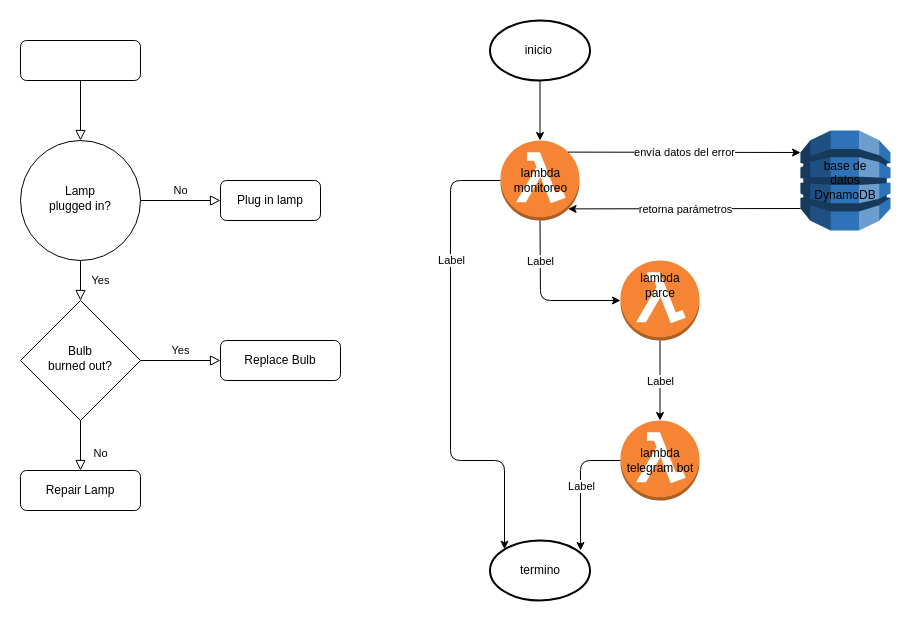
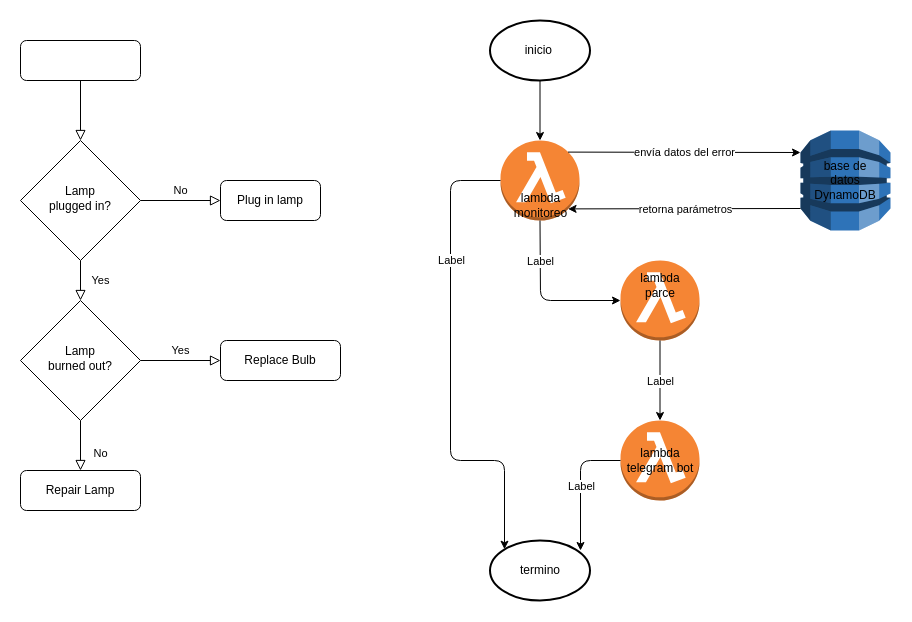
(541, 181) -> (541, 206)
(81, 201) -> (81, 201)
(81, 359) -> (81, 359)
